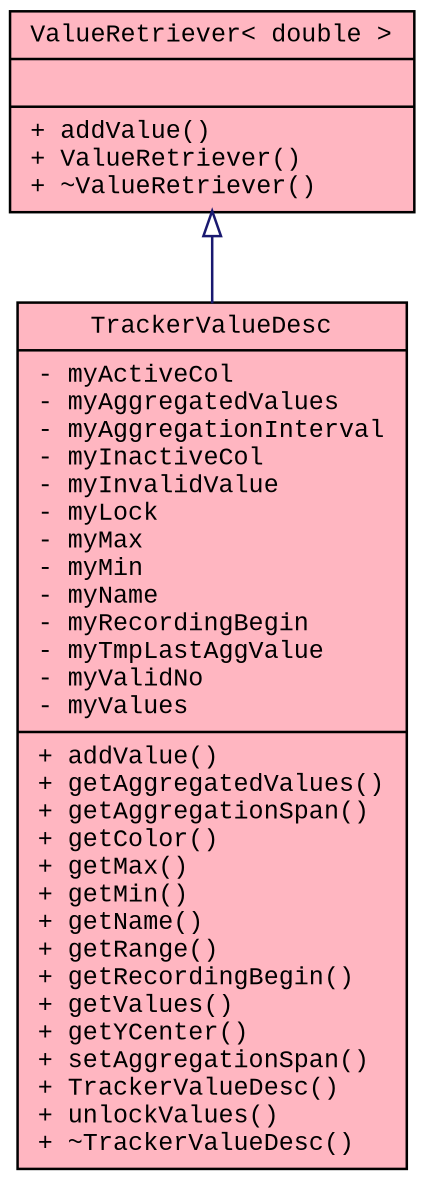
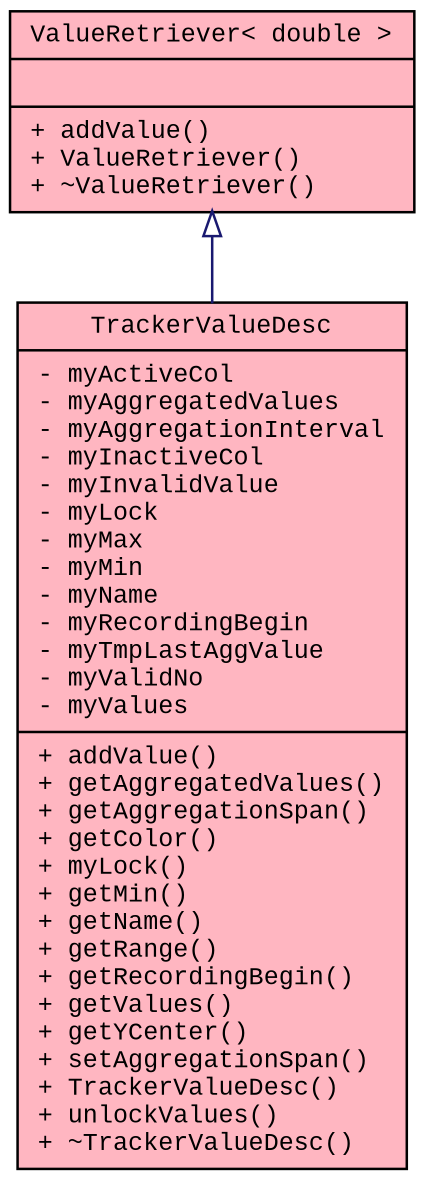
(114, 866) -> (114, 866)
